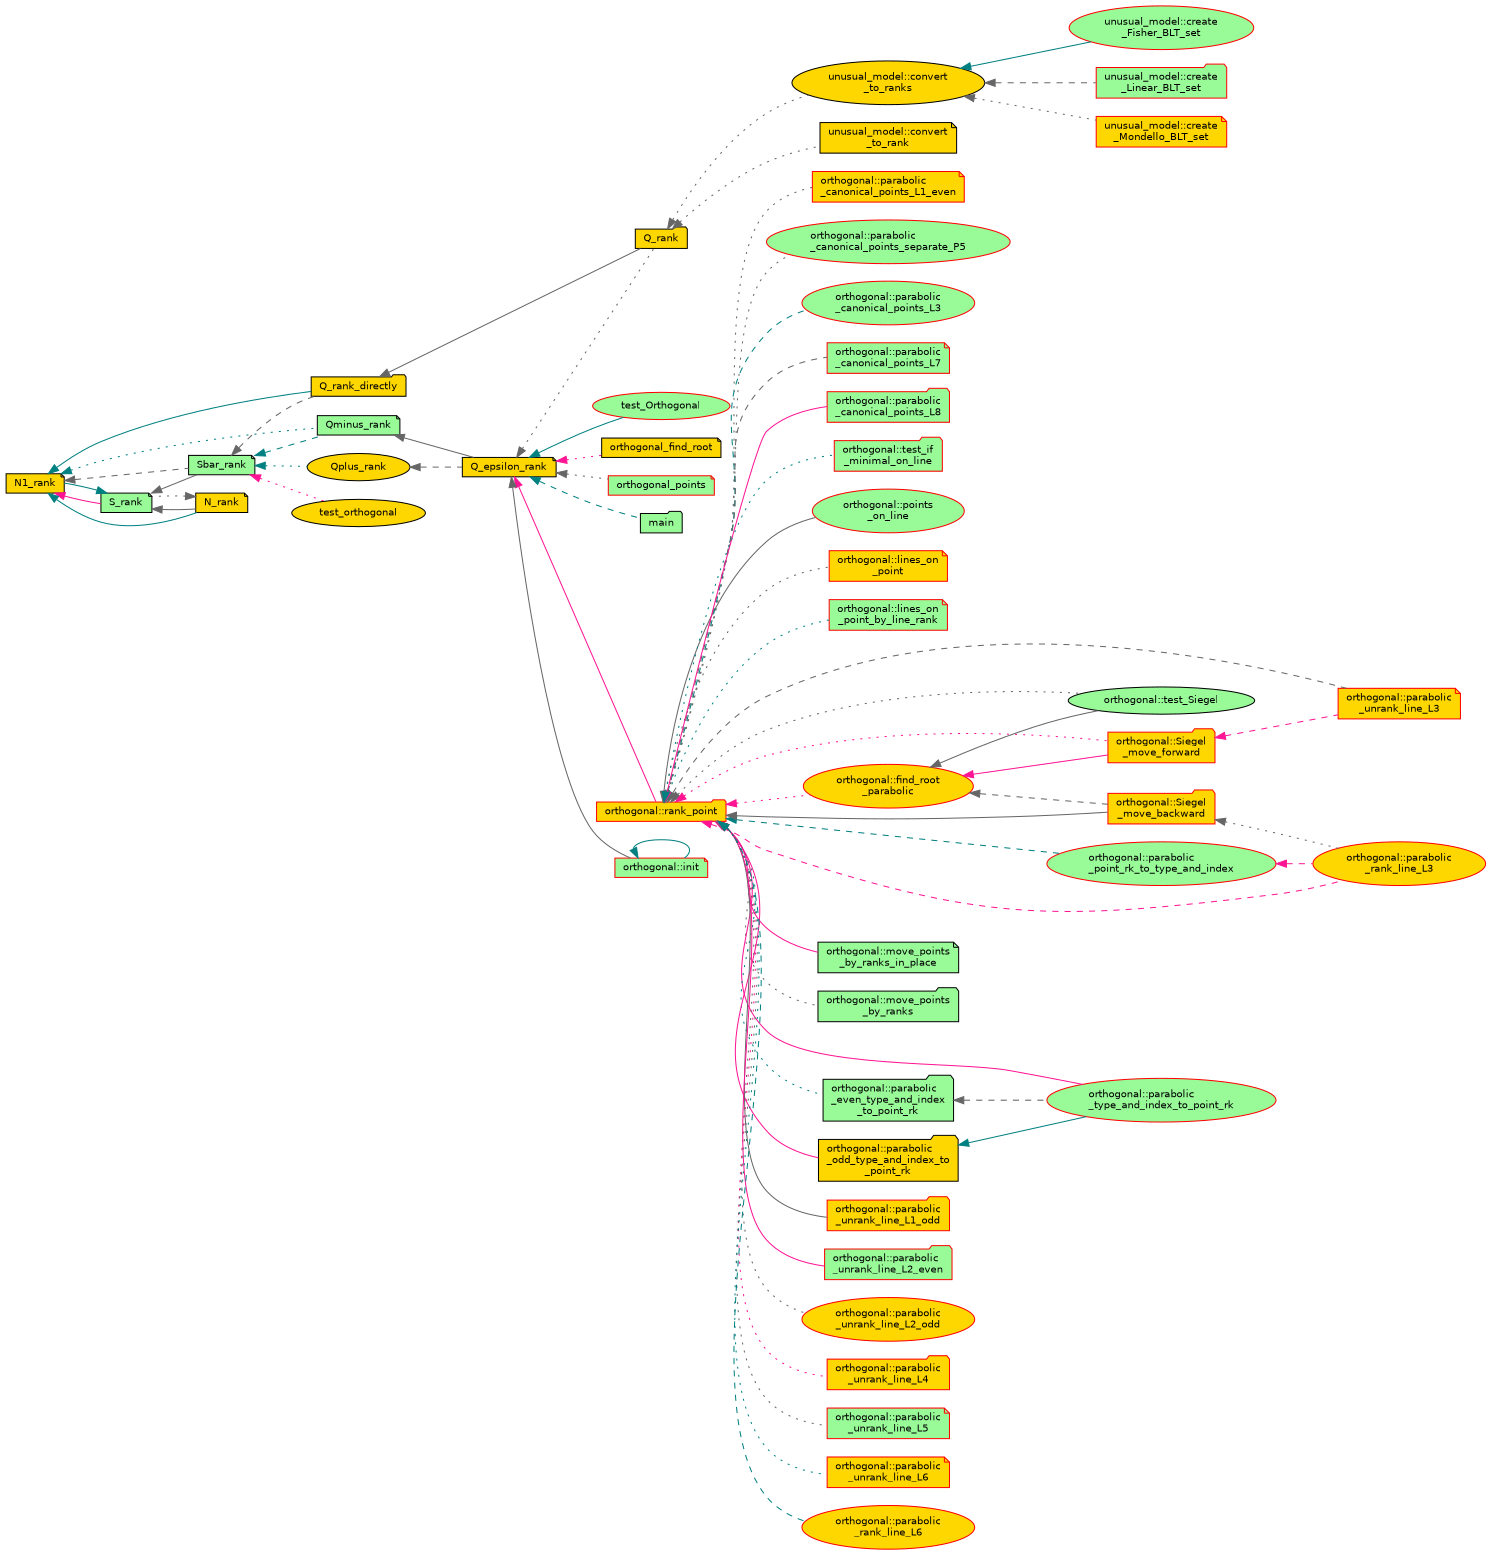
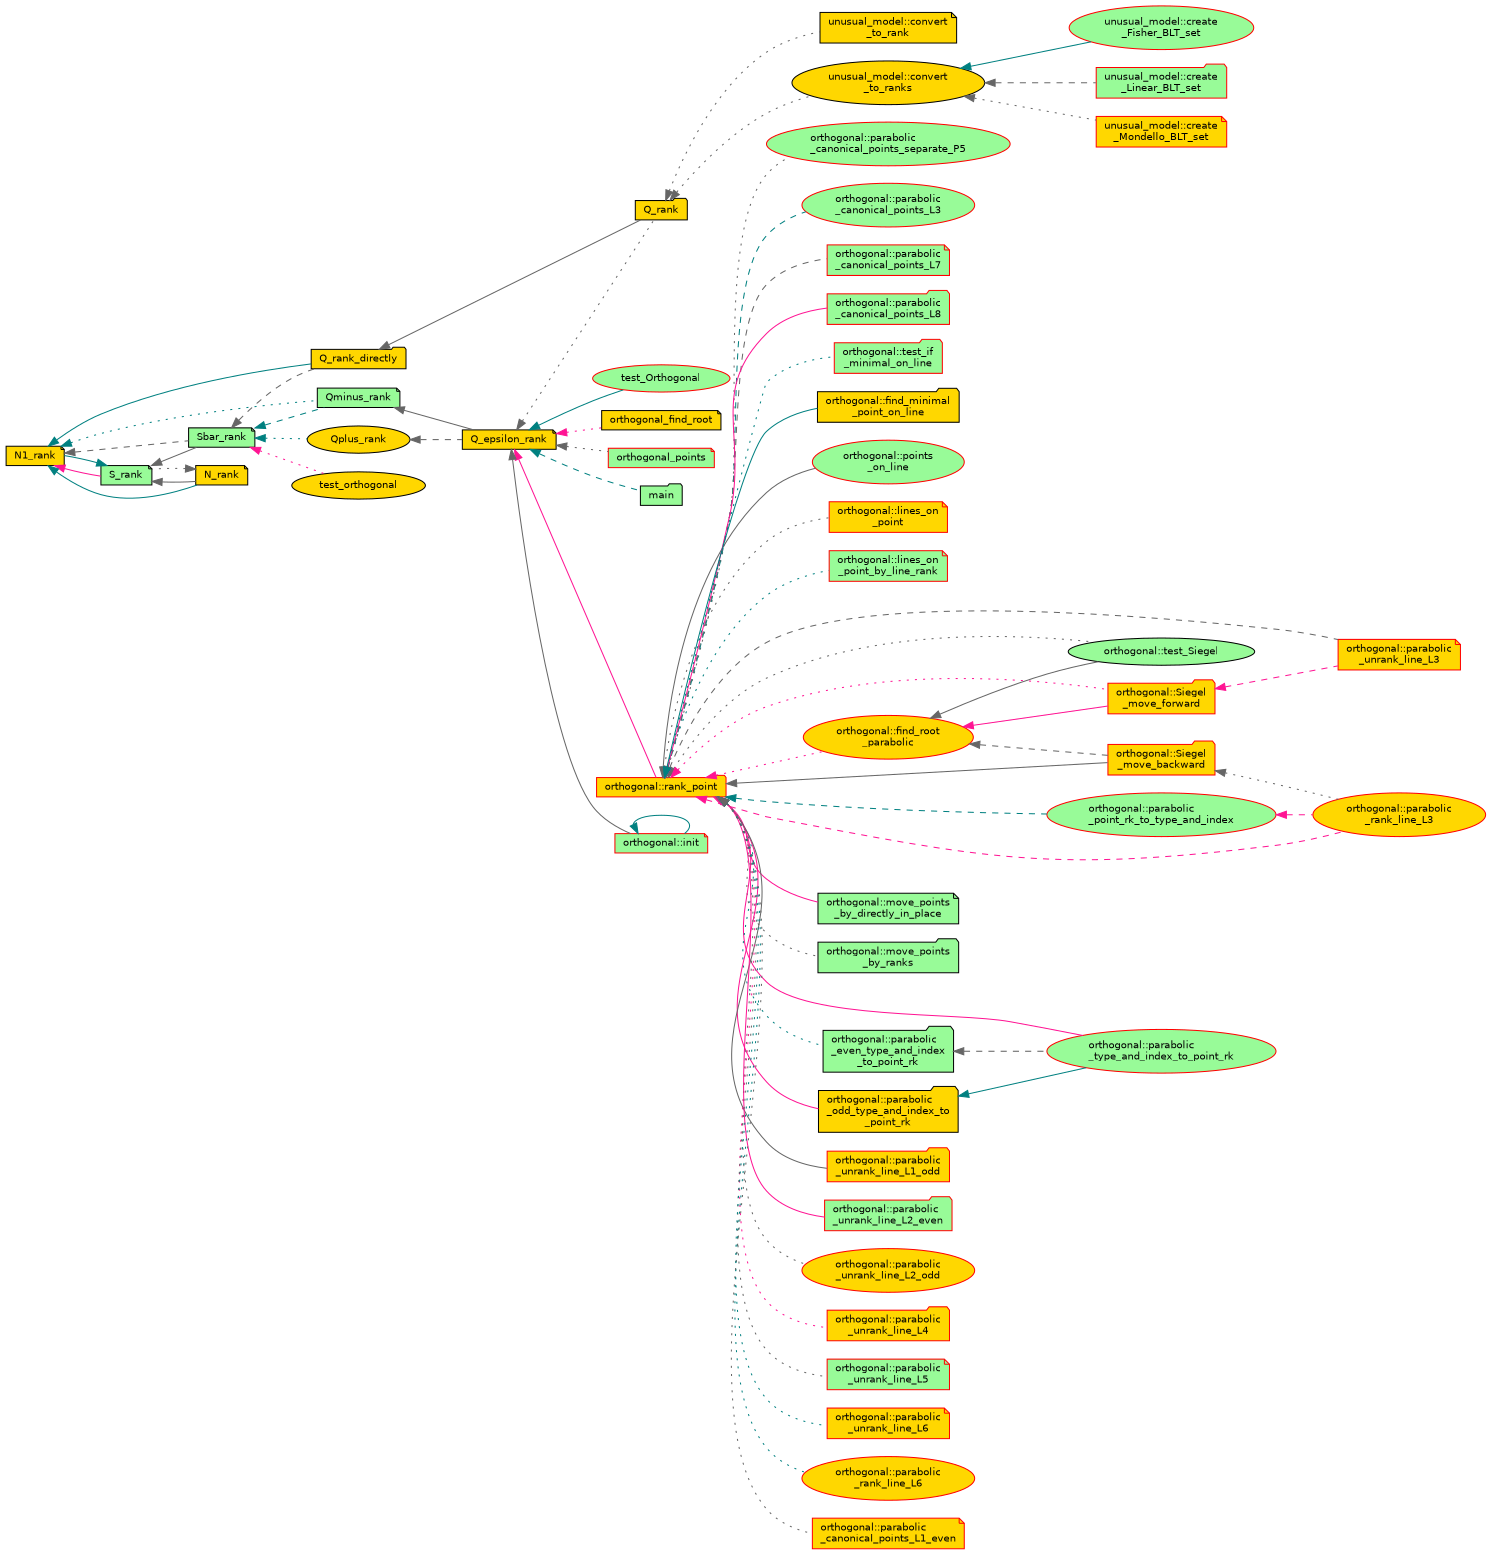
none -> (888, 407)
(888, 957) -> (888, 909)
(746, 1185) -> (746, 1148)
